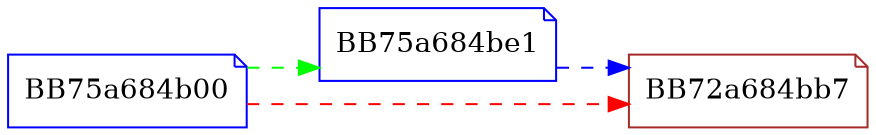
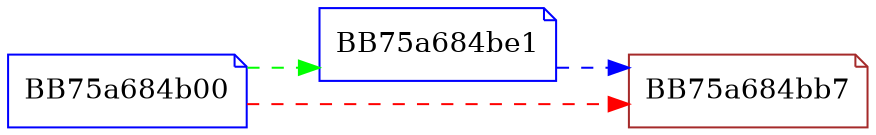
(748, 91) -> (748, 91)
